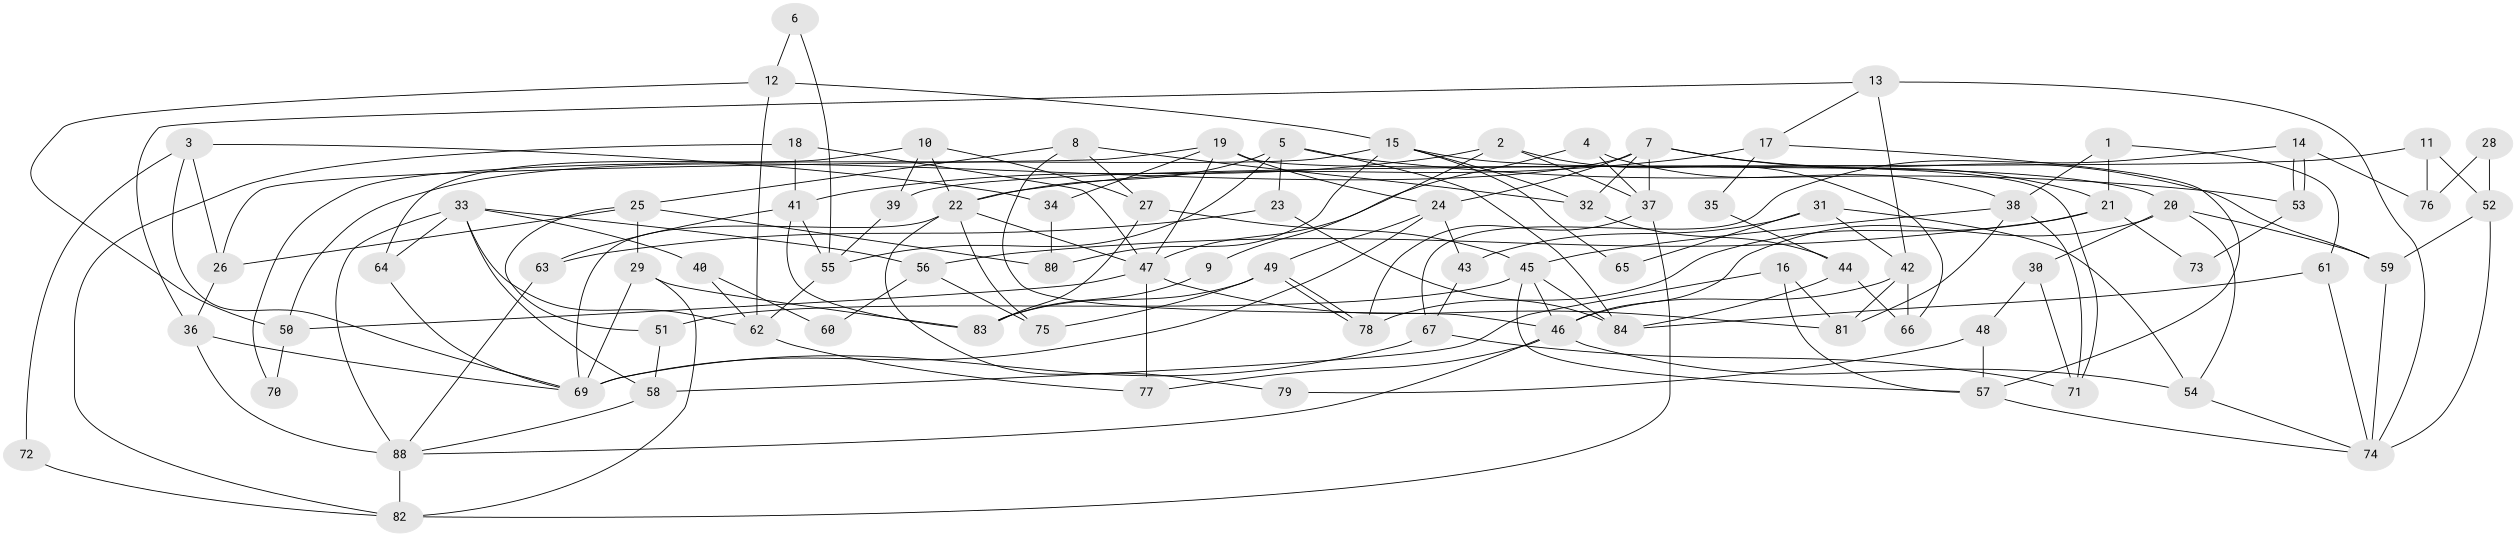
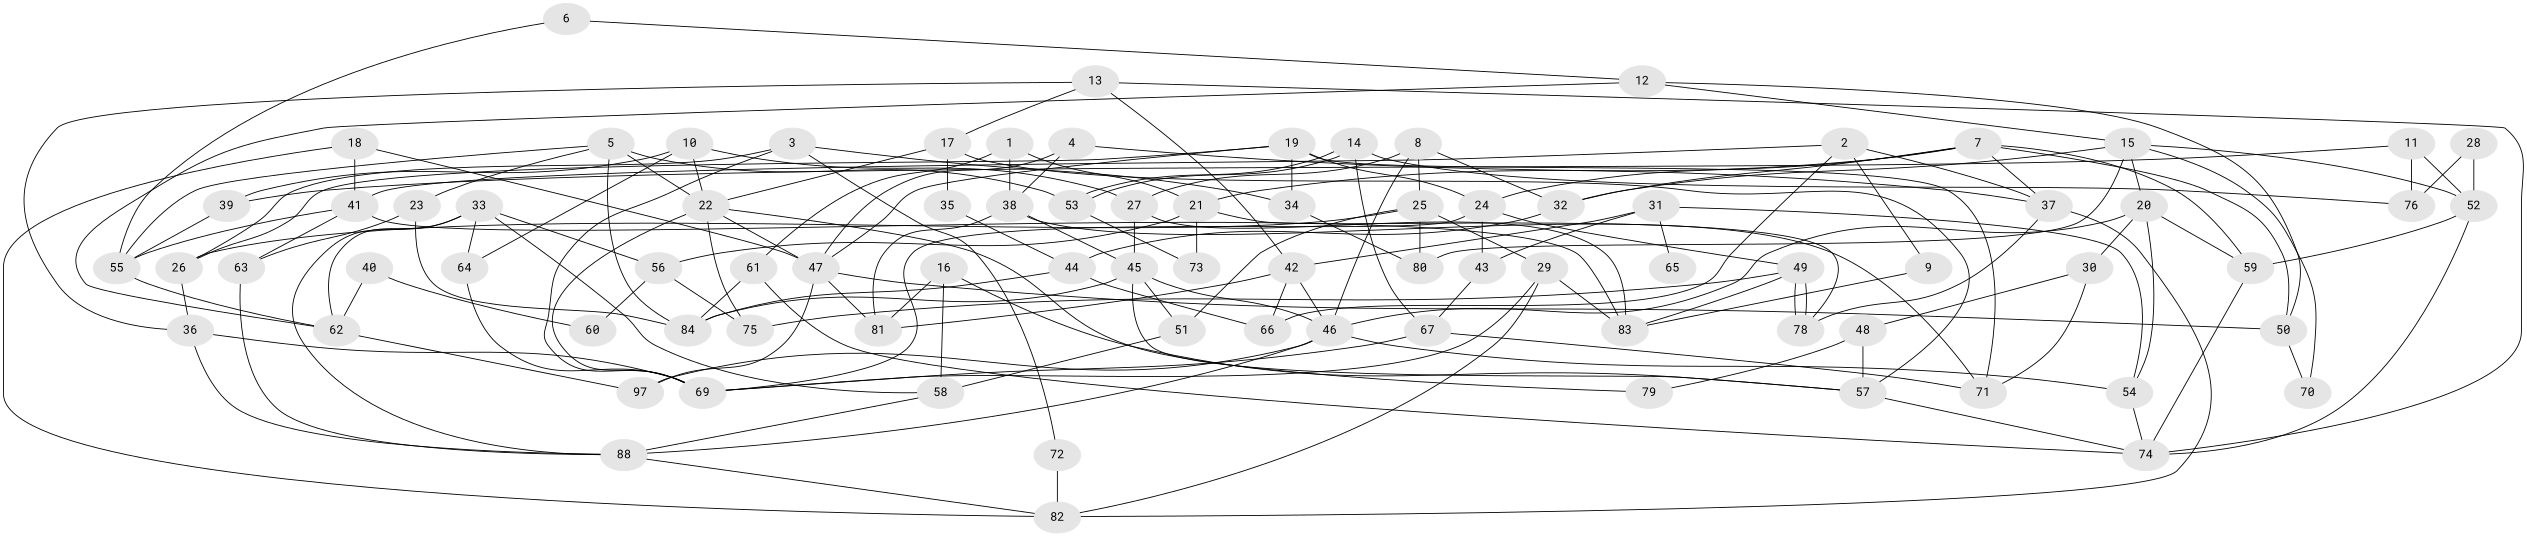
(1508, 185) -> (2305, 161)
(585, 229) -> none
(1146, 393) -> (640, 393)
